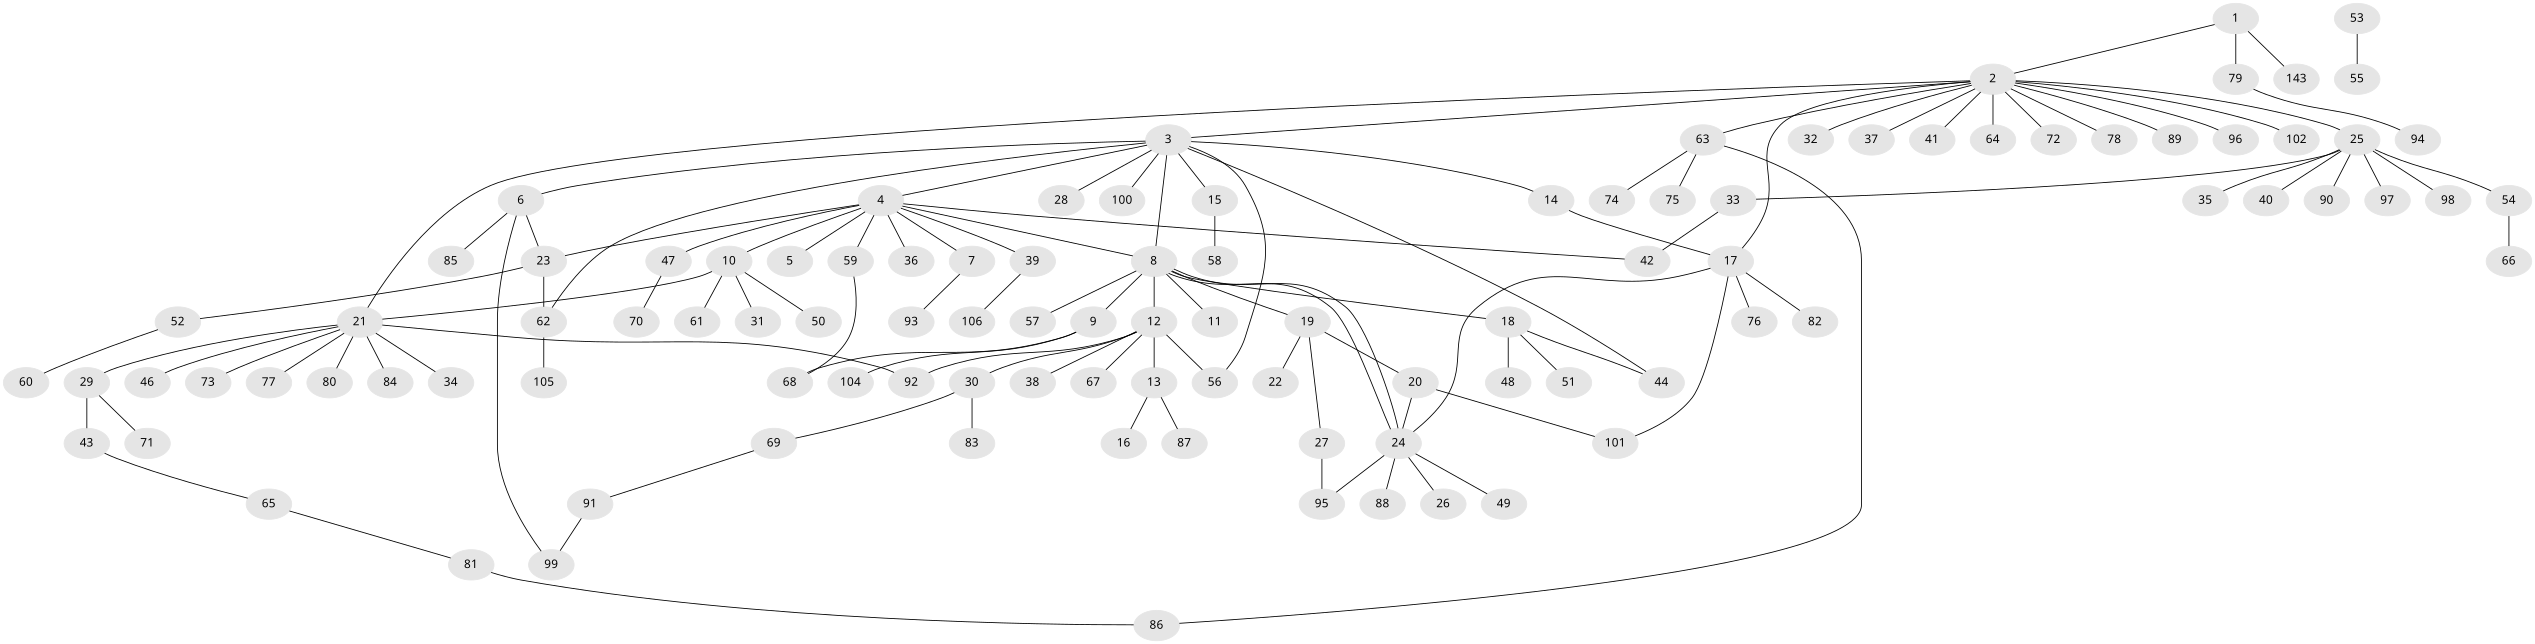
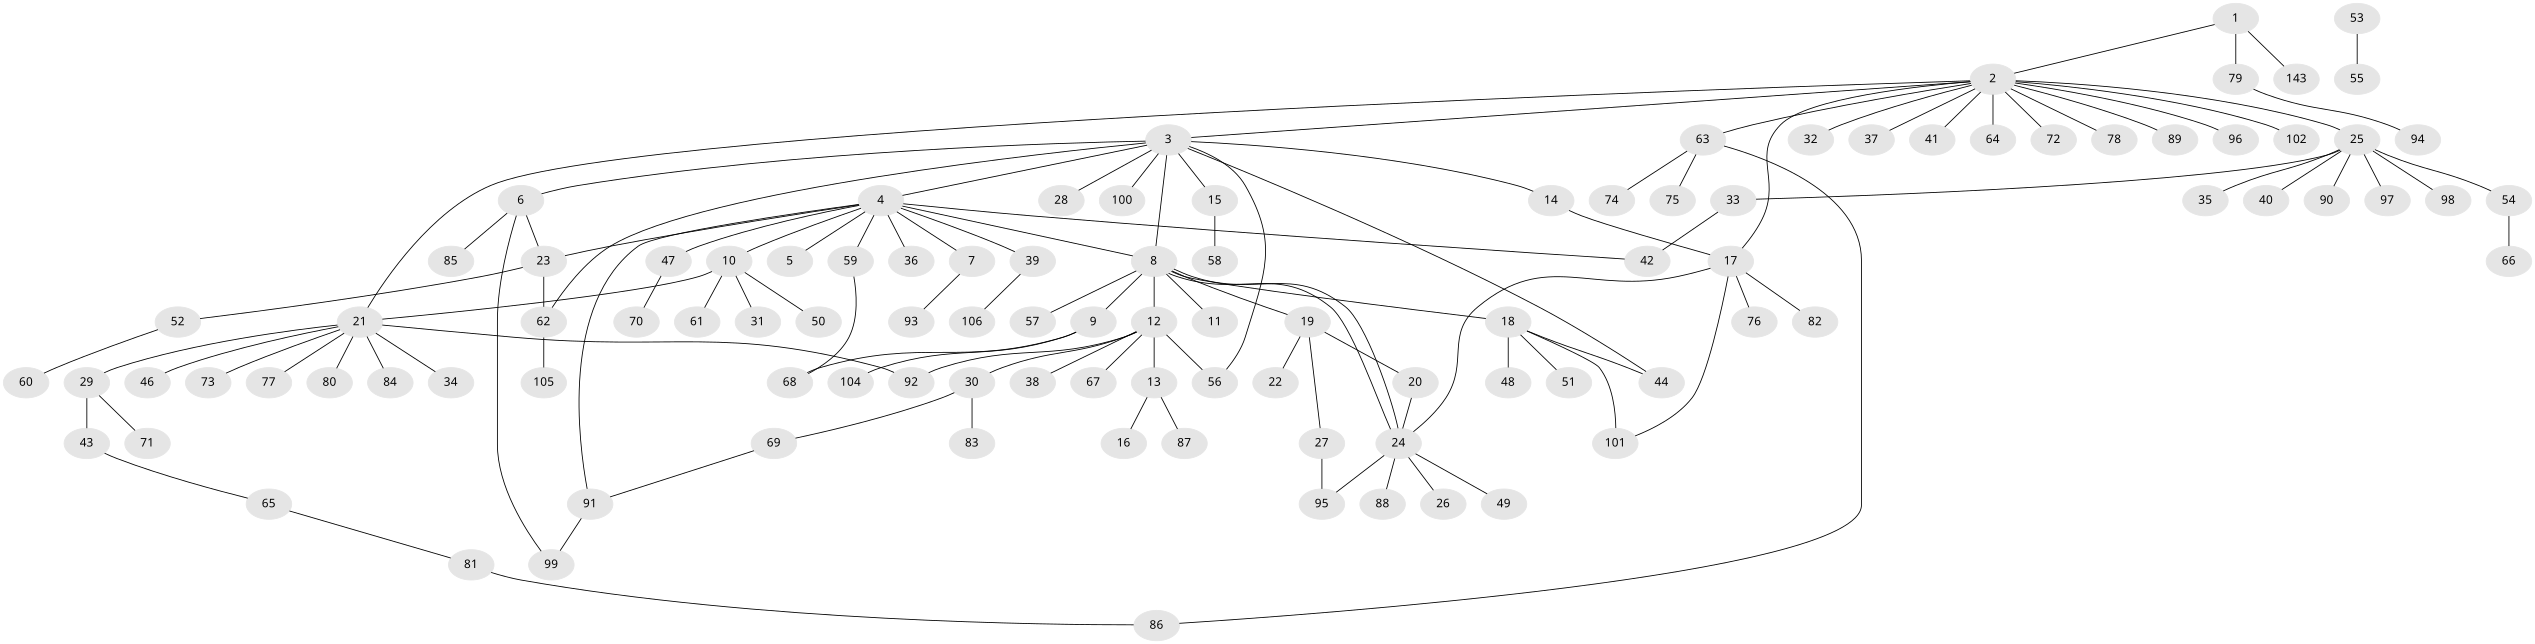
none -> (626, 259)
(1515, 413) -> (1592, 362)
